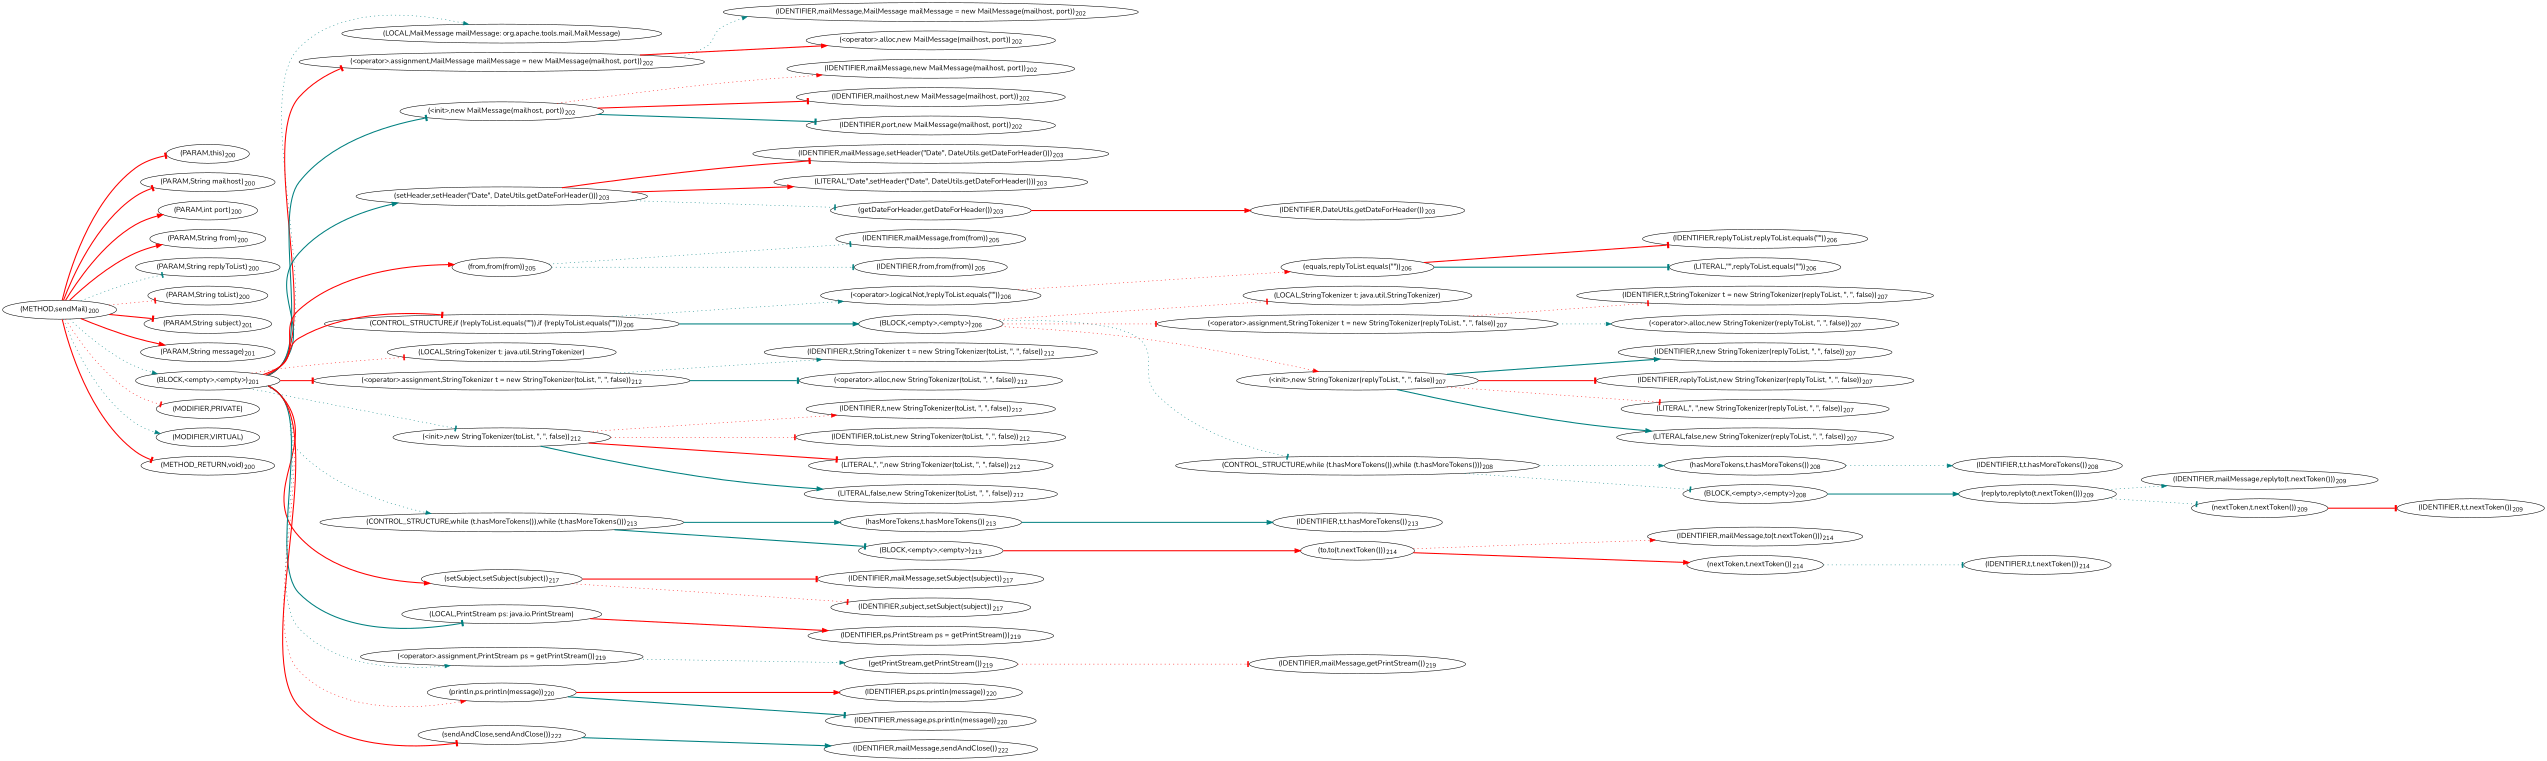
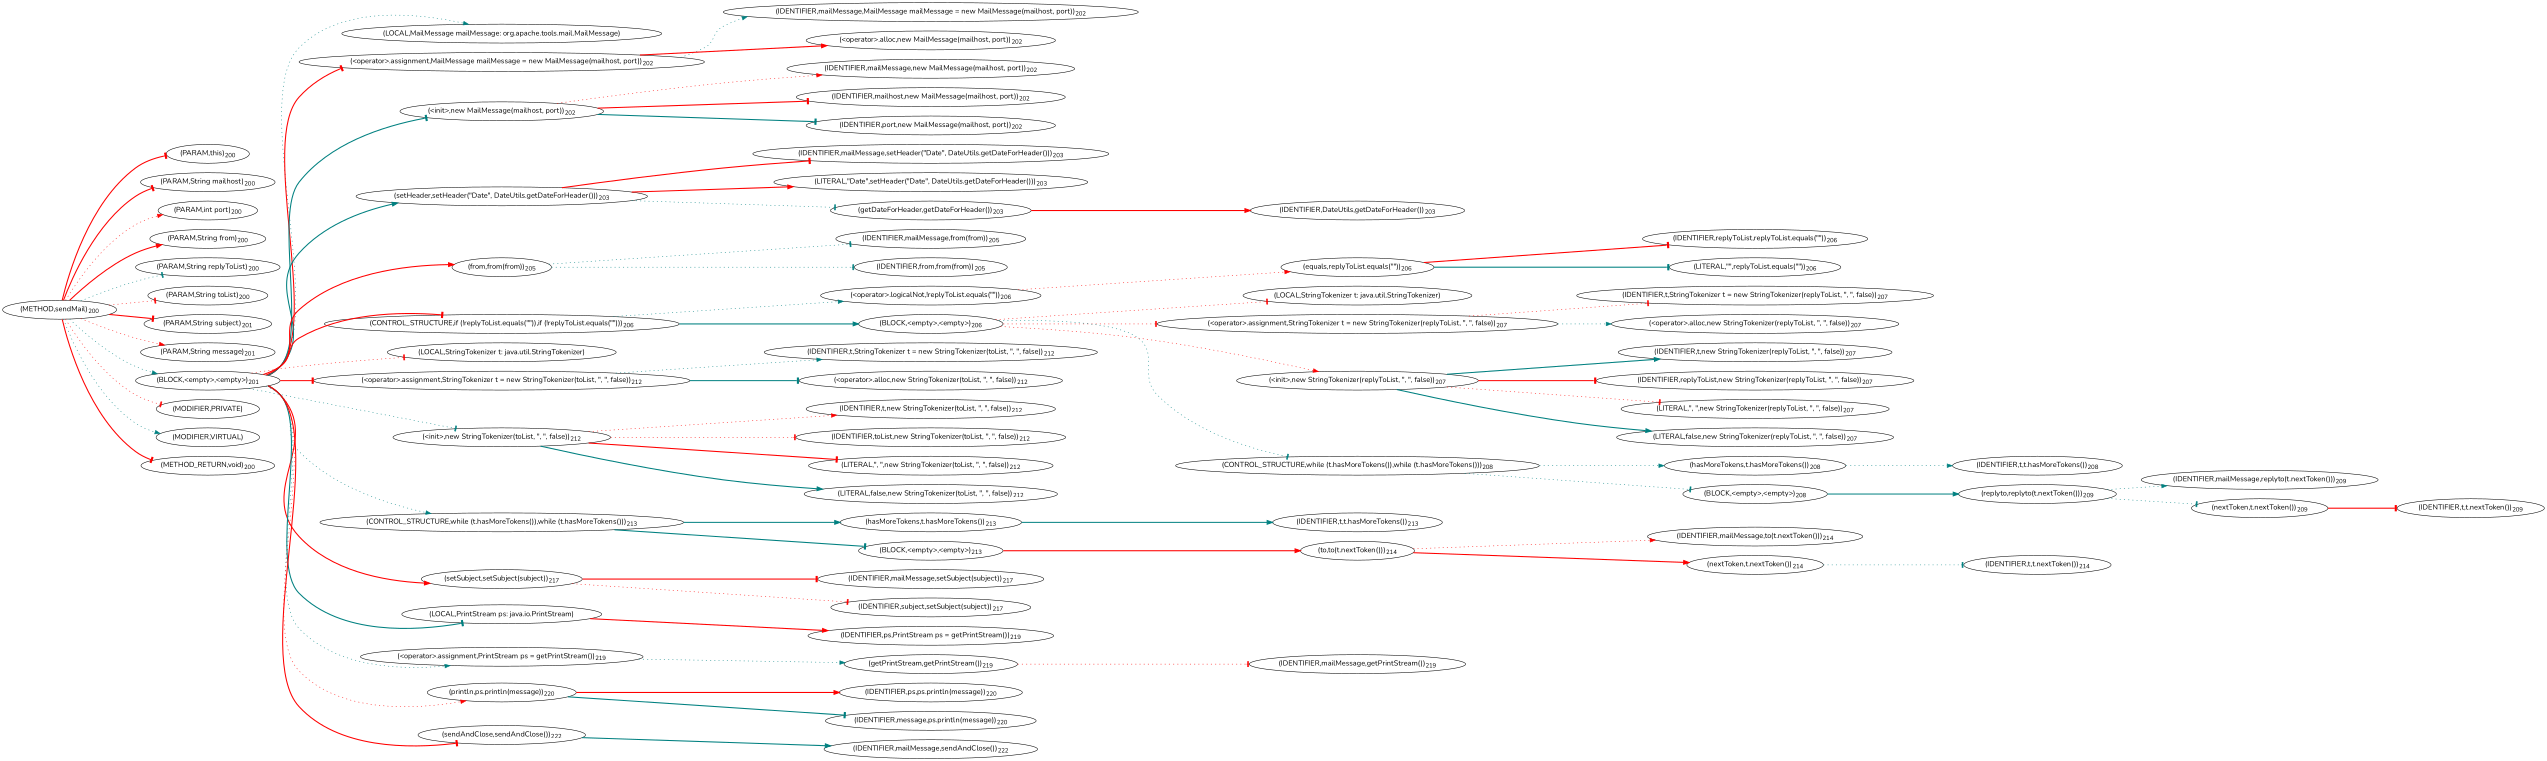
(104, 250) -> (104, 250)
(119, 333) -> (119, 333)
